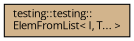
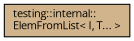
(67, 21) -> (67, 21)
